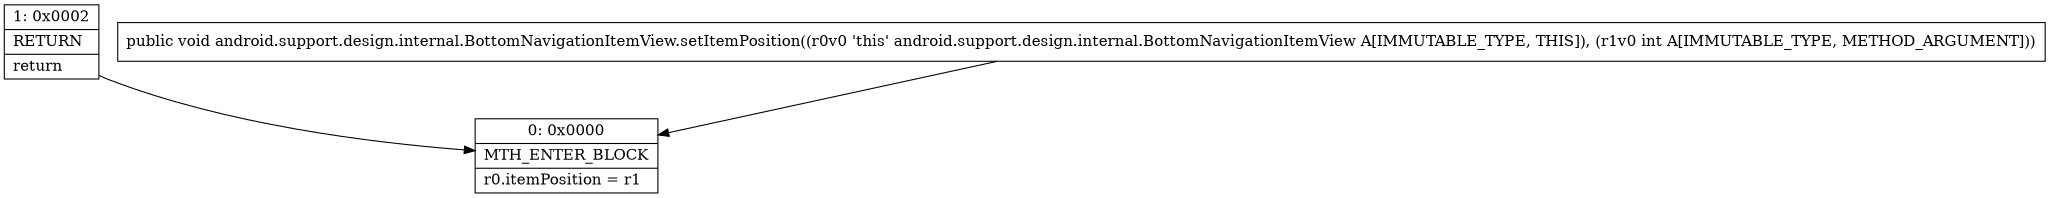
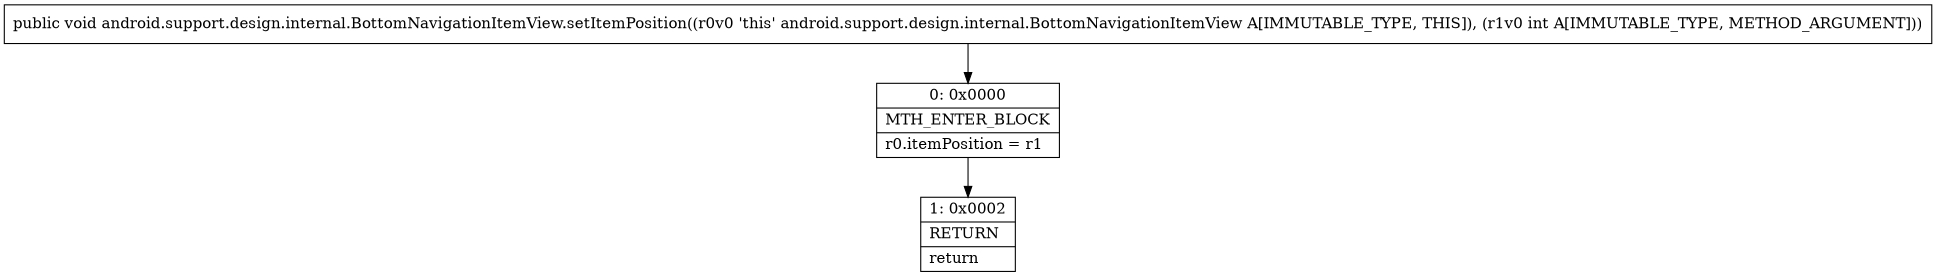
(279, 126) -> (968, 172)
